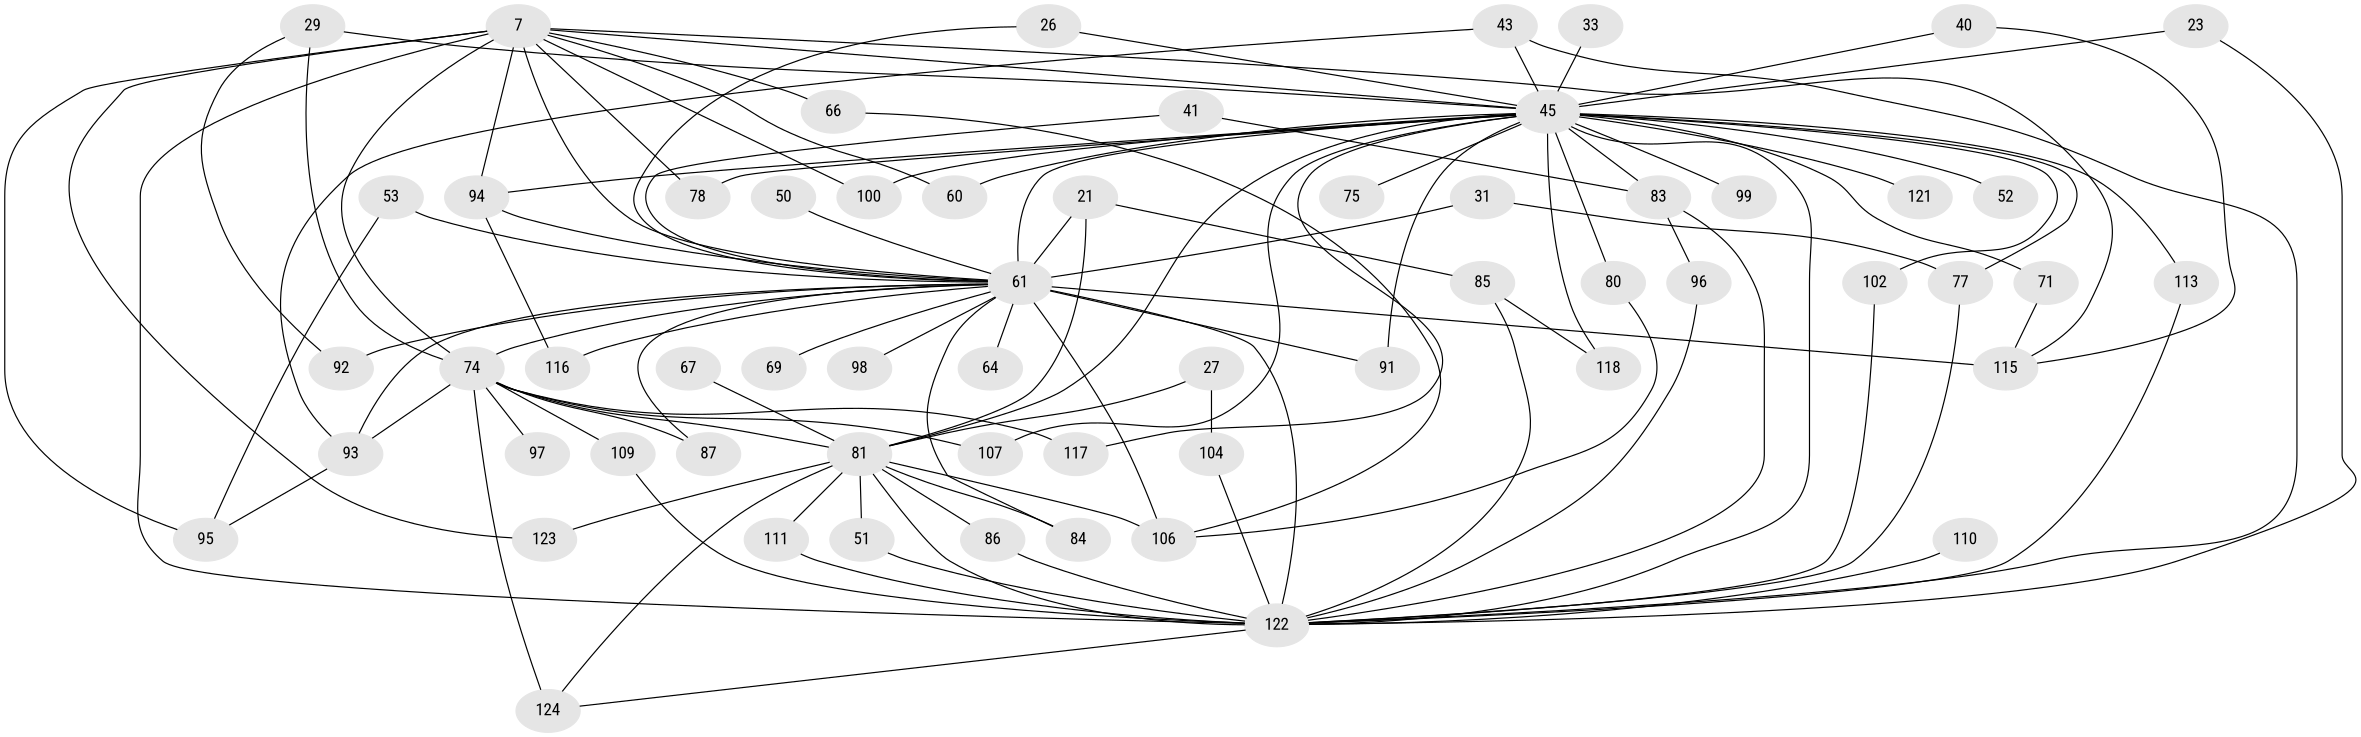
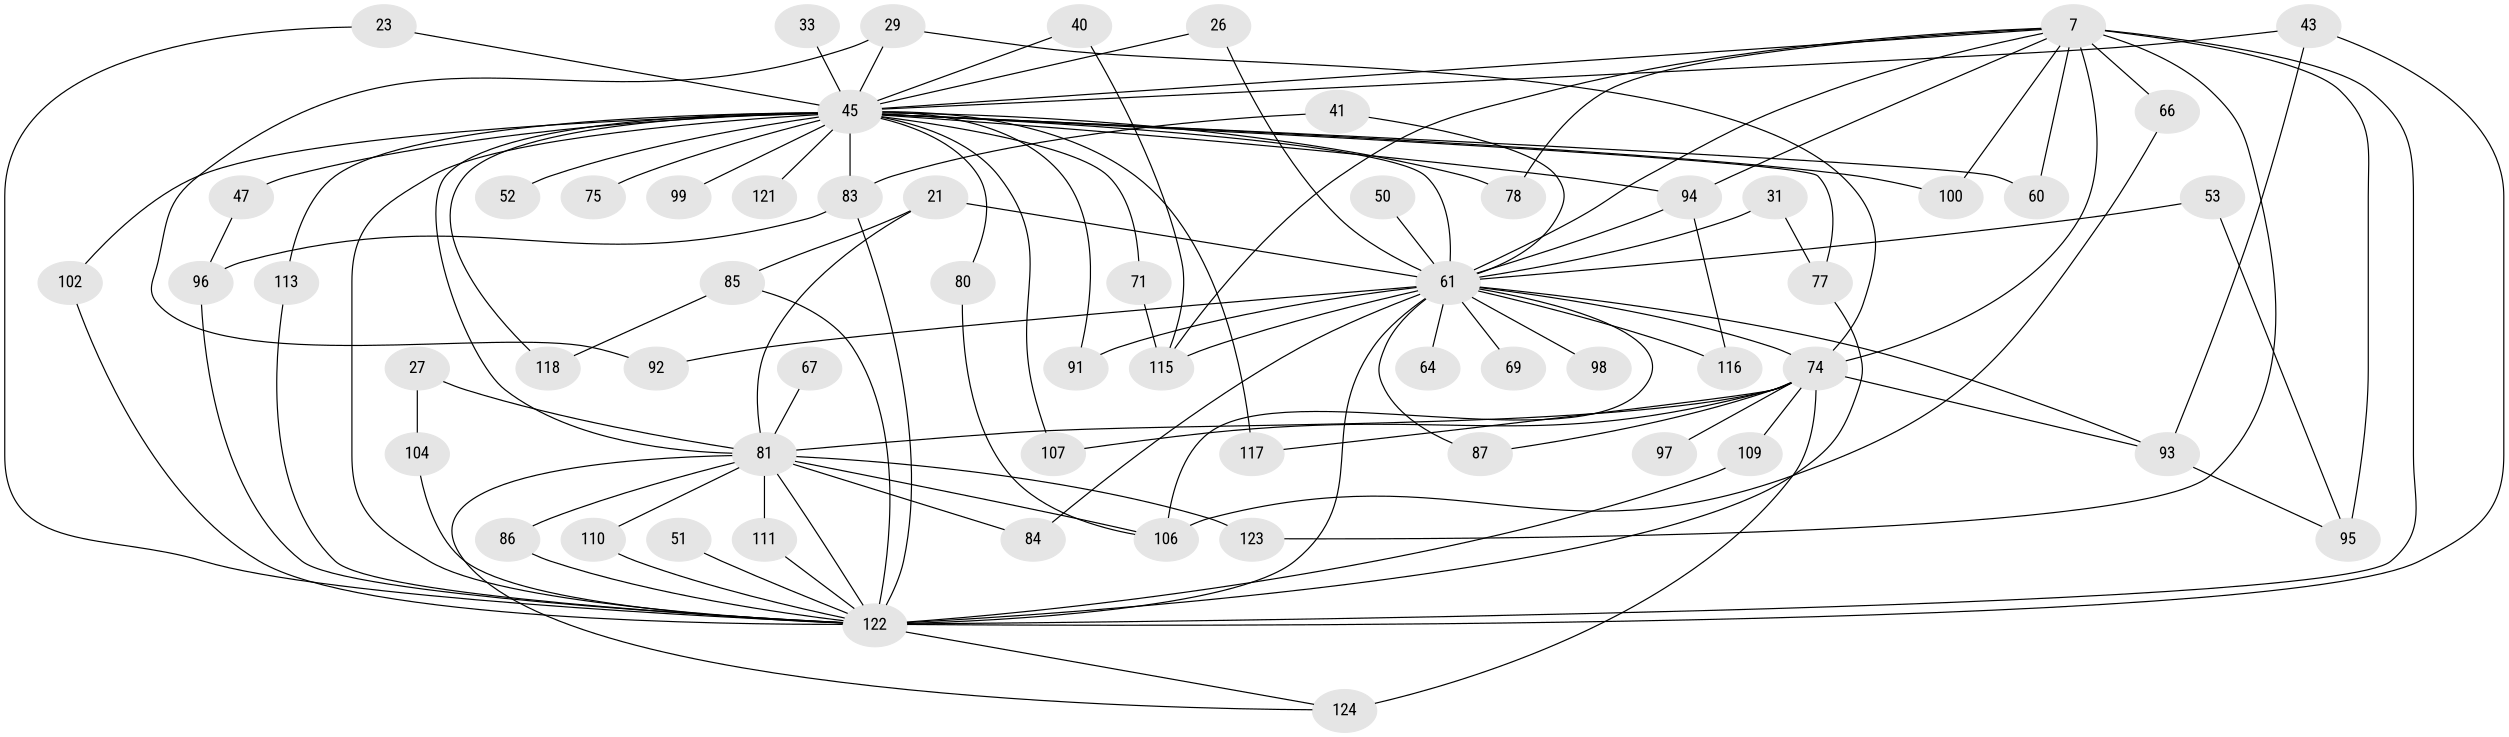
none -> (241, 197)
(861, 497) -> (679, 497)
